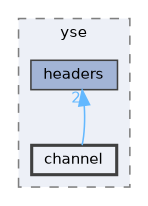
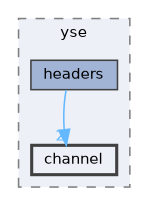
(84, 125) -> (64, 110)
